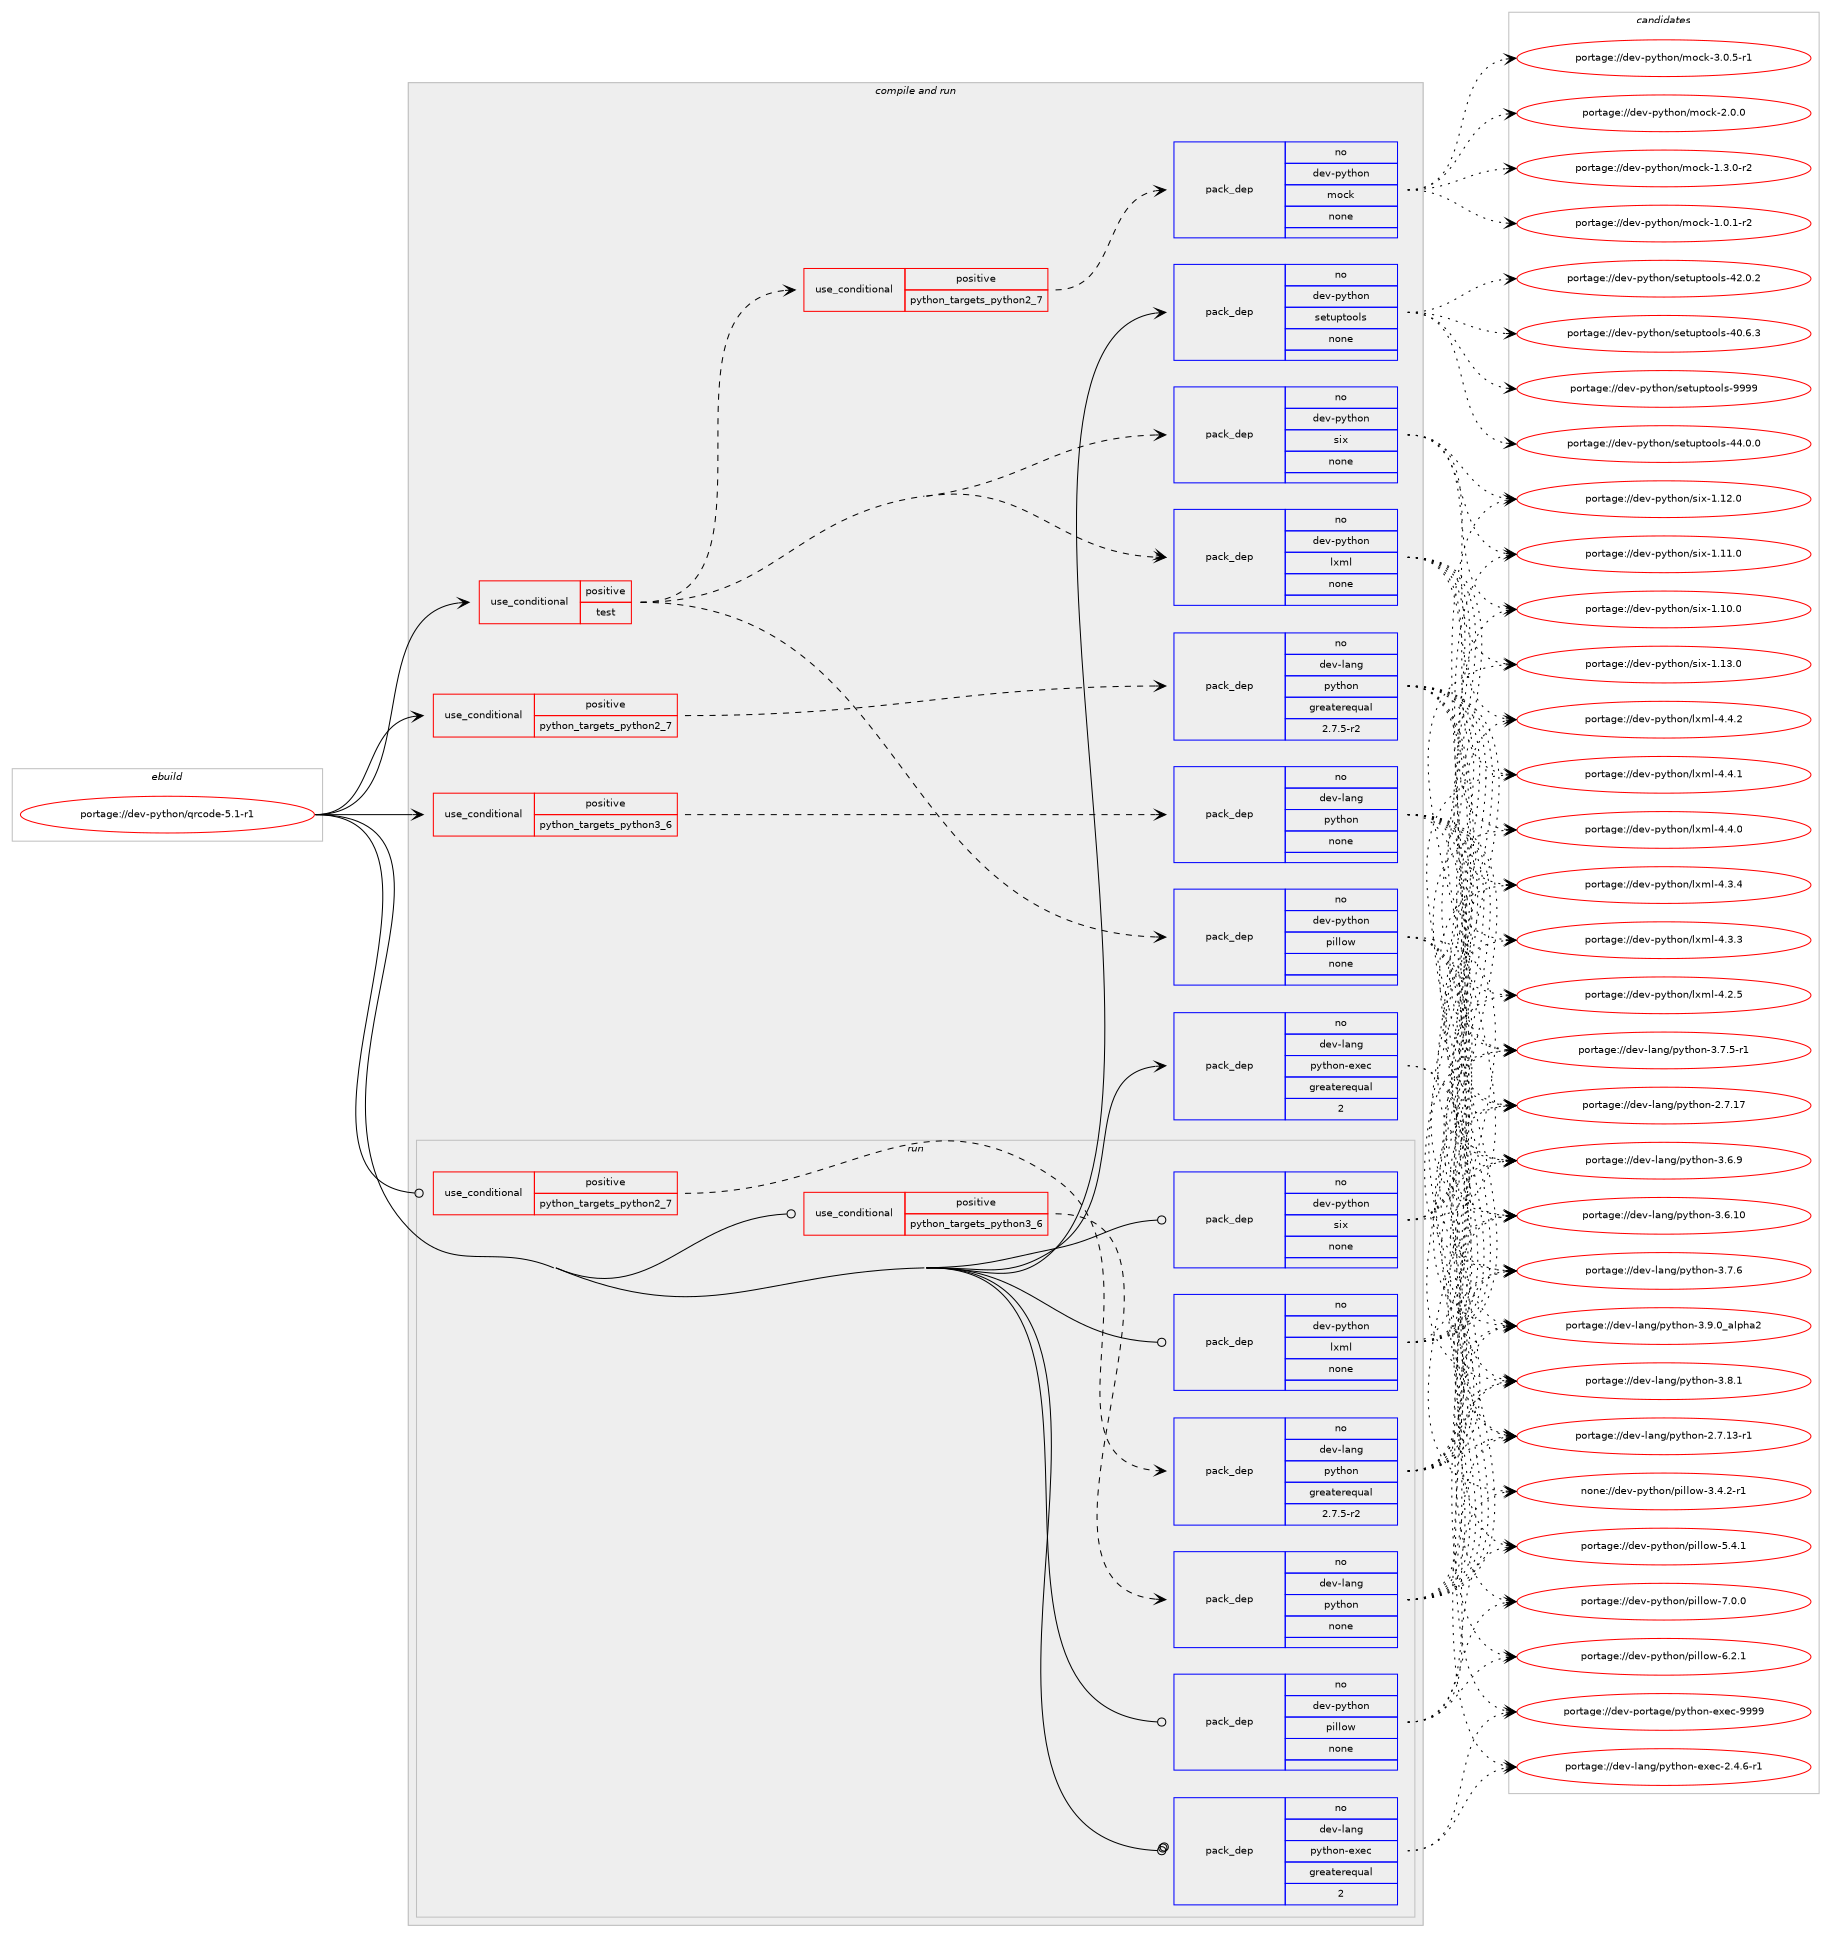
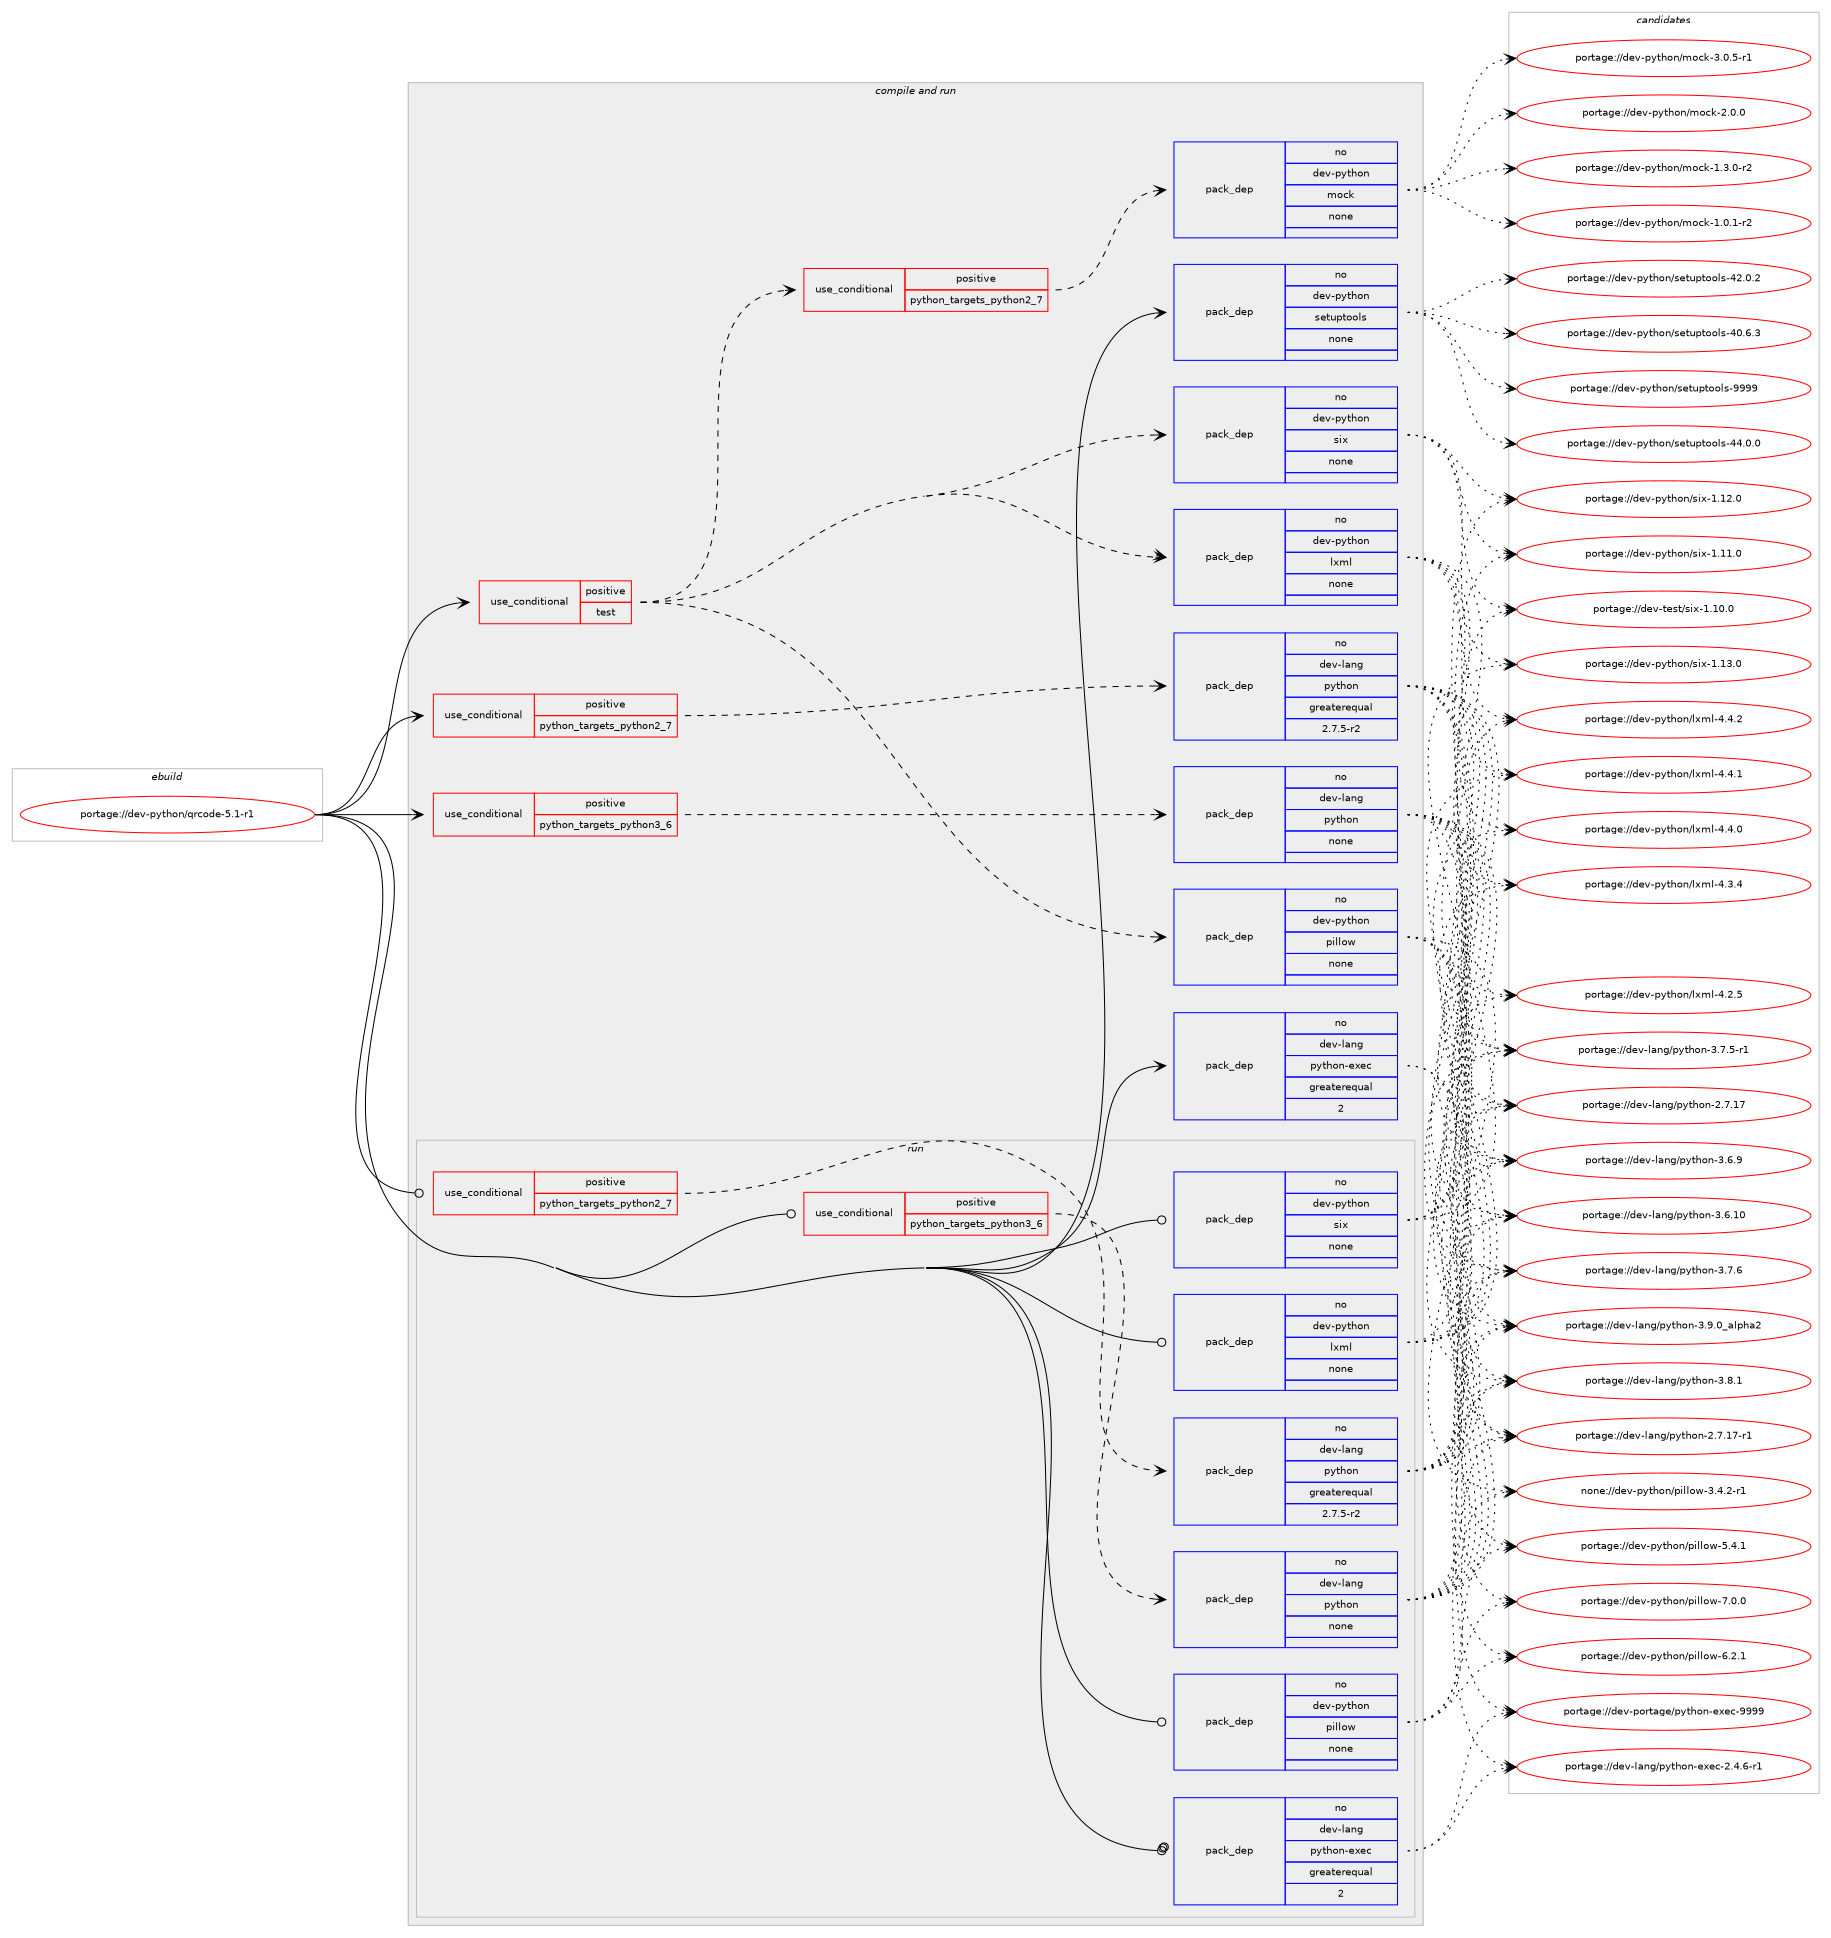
(1664, 609) -> (1664, 609)
(1664, 940) -> none
(1664, 1436) -> (1664, 1436)
